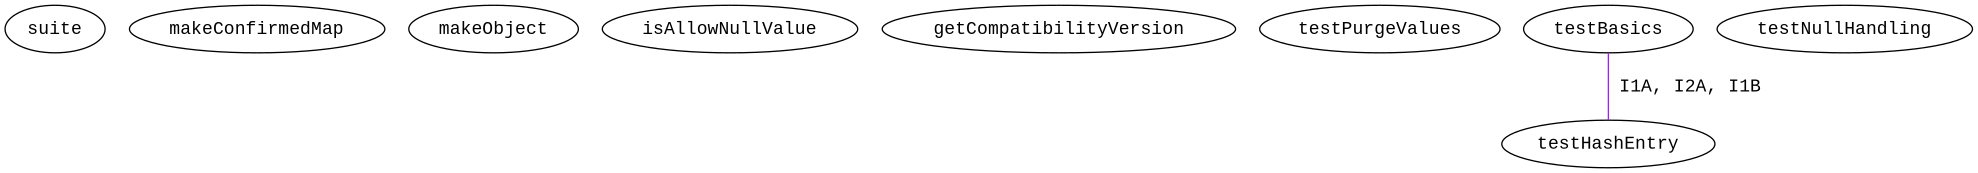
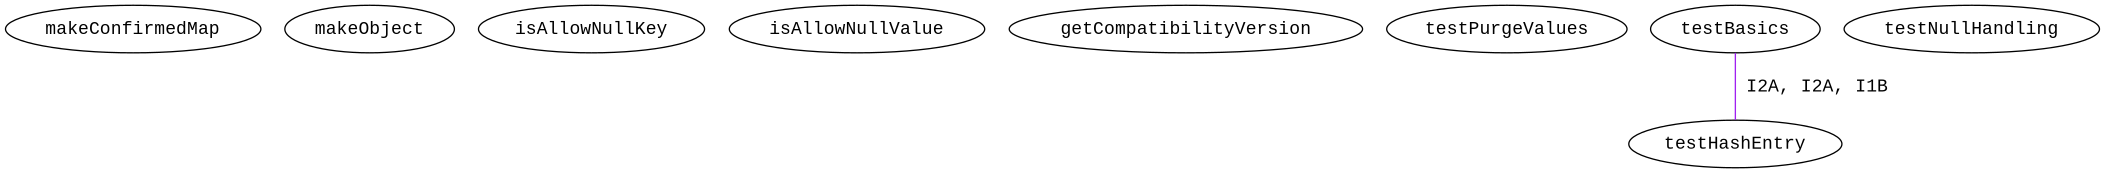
(55, 29) -> none
none -> (592, 29)
(1685, 87) -> (1812, 87)
